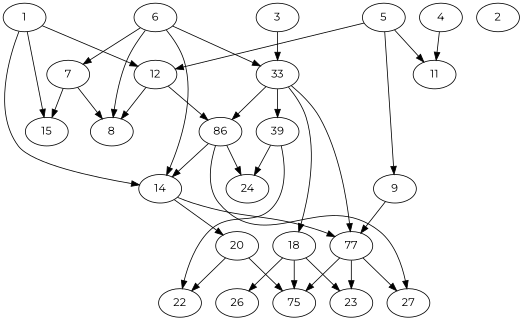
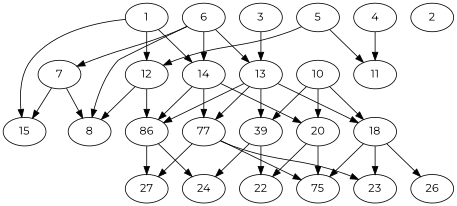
(278, 75) -> (261, 75)
none -> (318, 75)
(193, 157) -> (178, 100)
(395, 189) -> none
